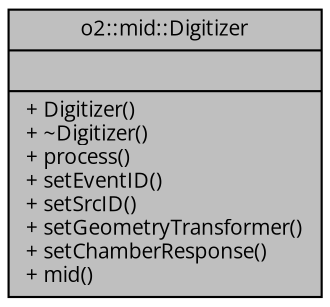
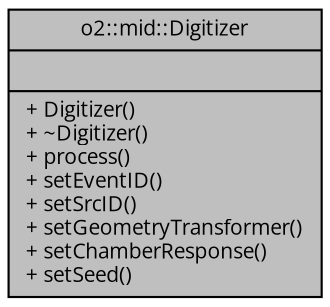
(60, 276) -> (79, 276)
